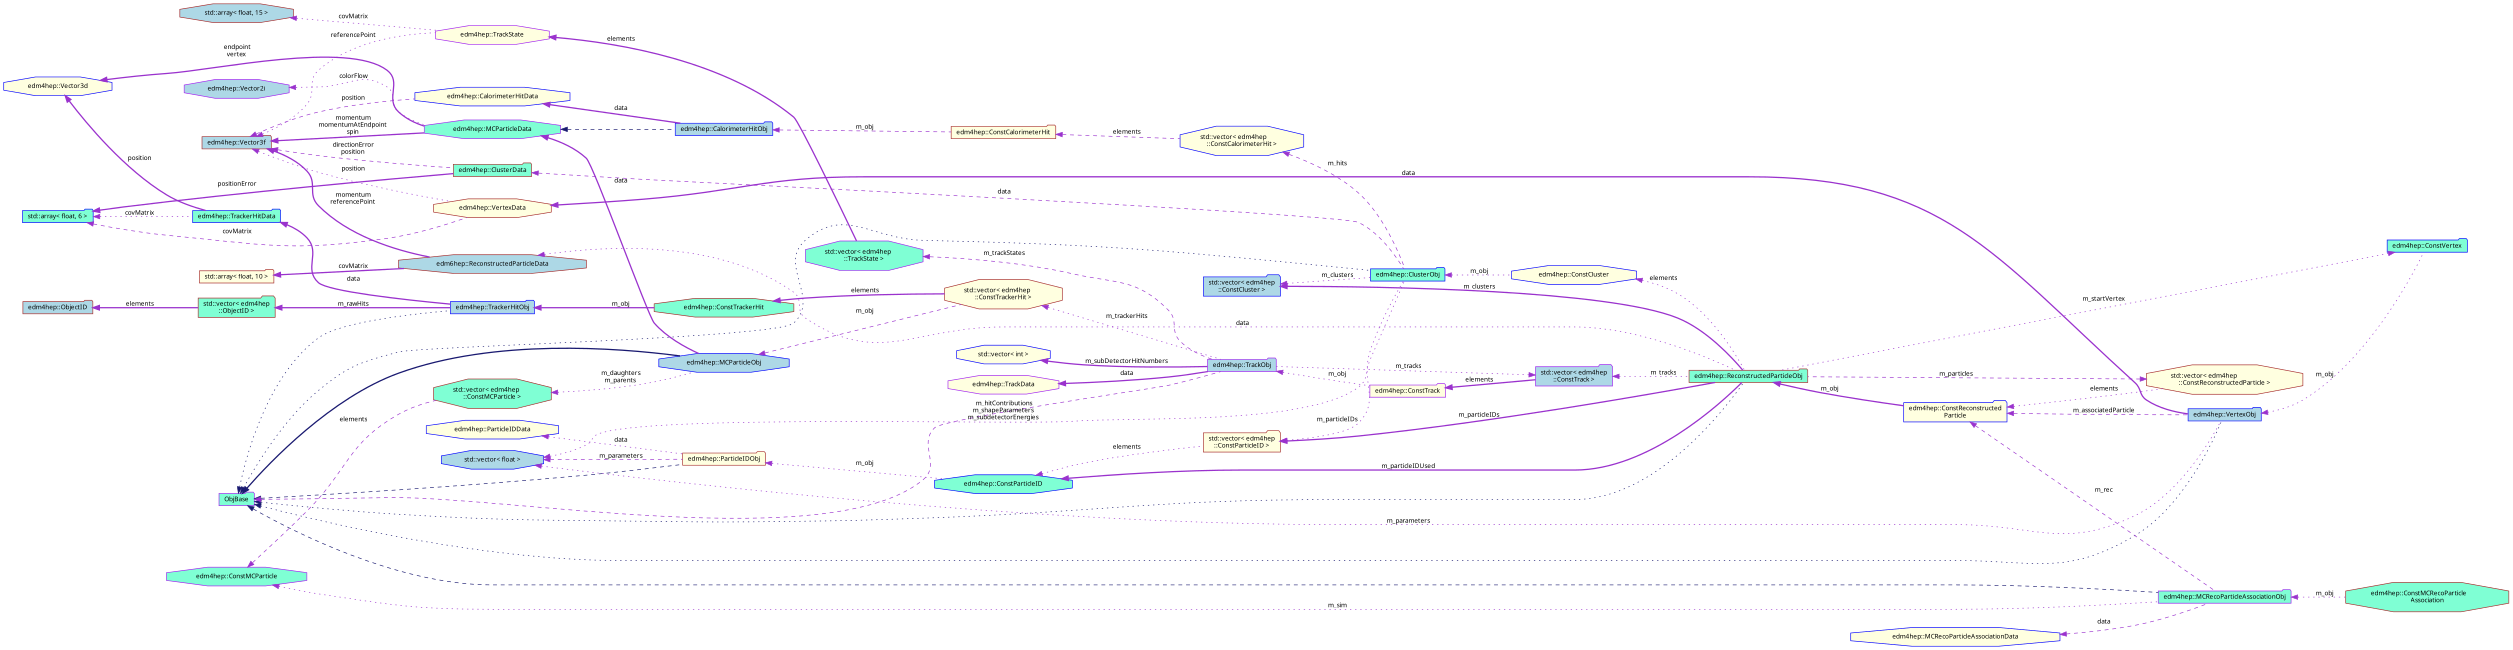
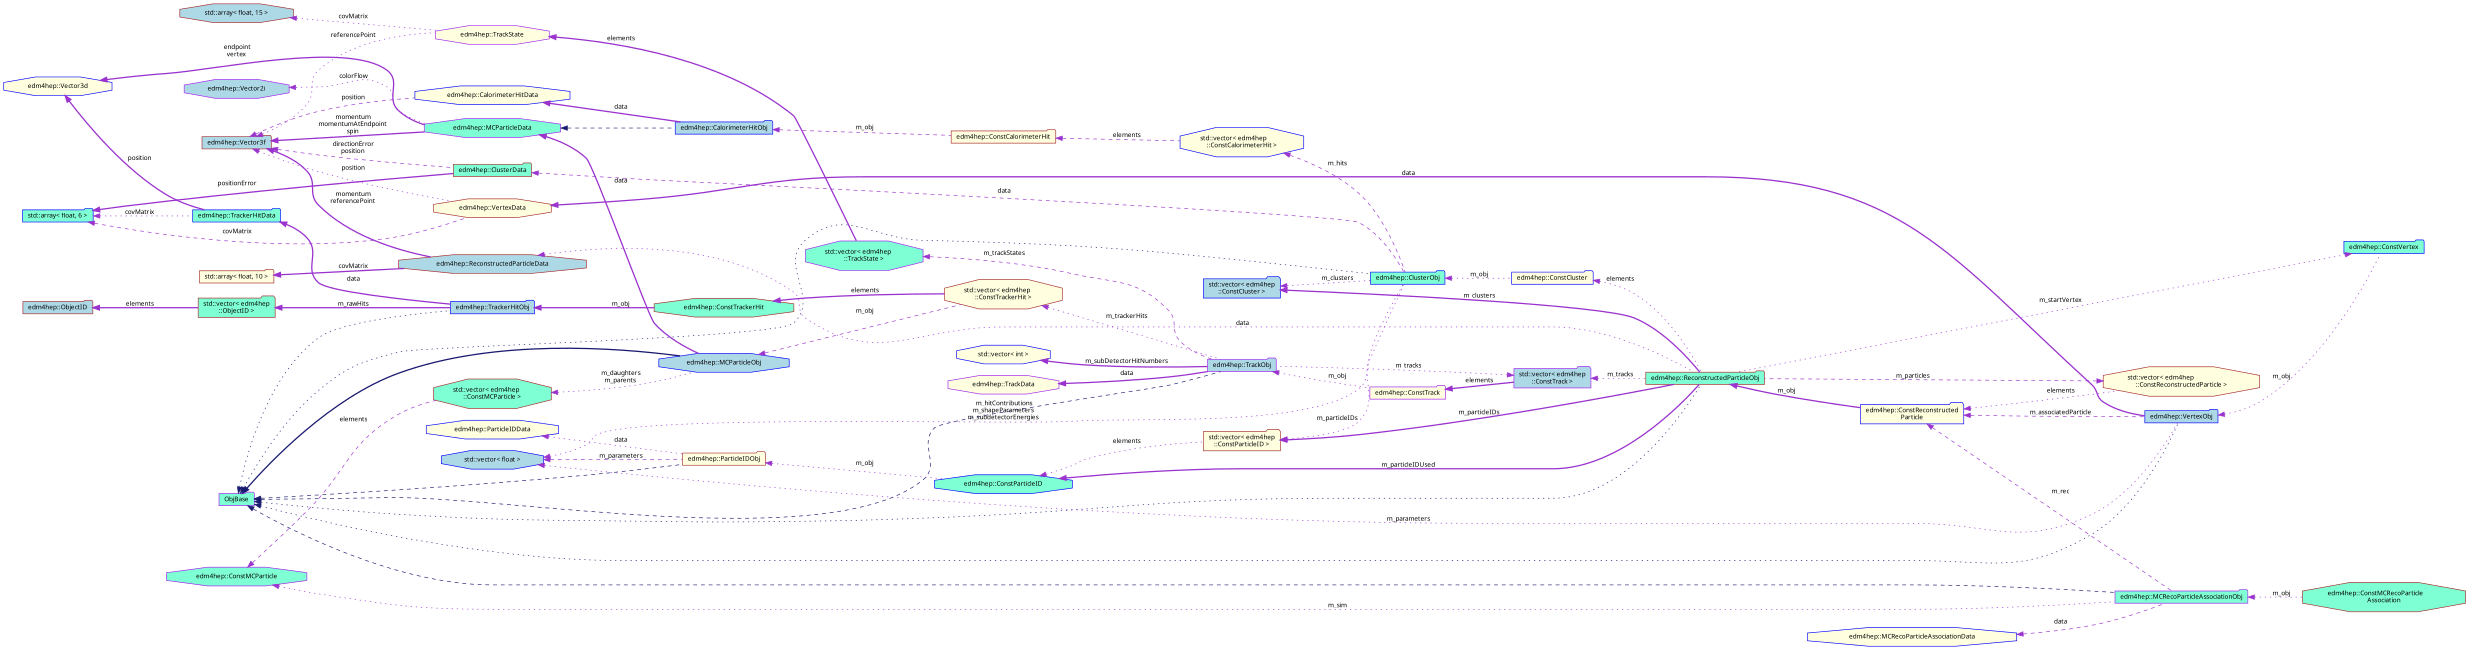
(492, 264) -> (492, 264)
(1574, 275) -> (1552, 278)
(769, 517) -> (769, 517)
